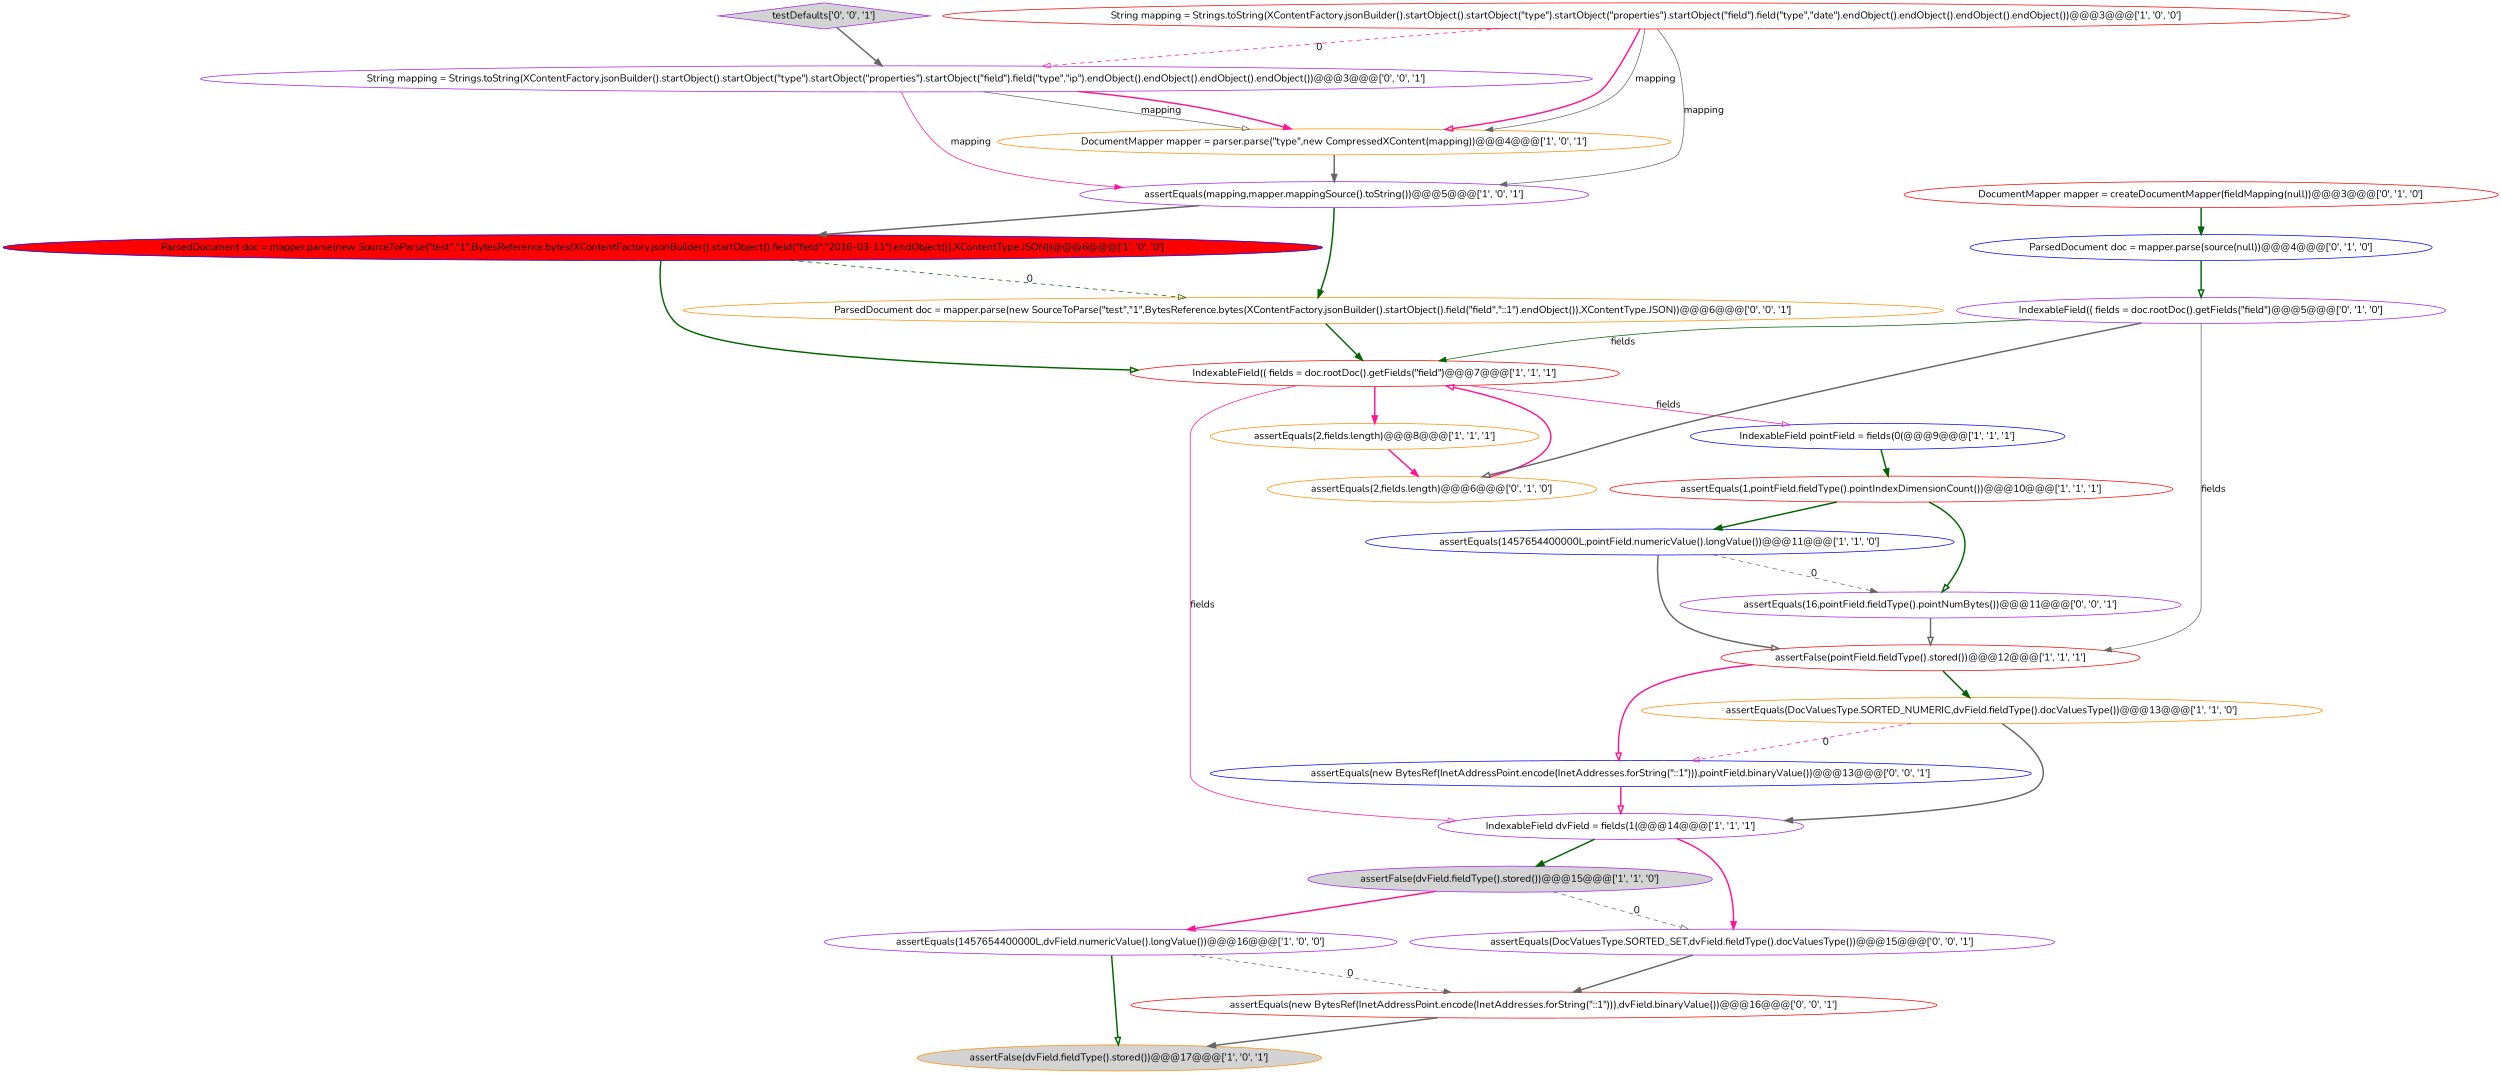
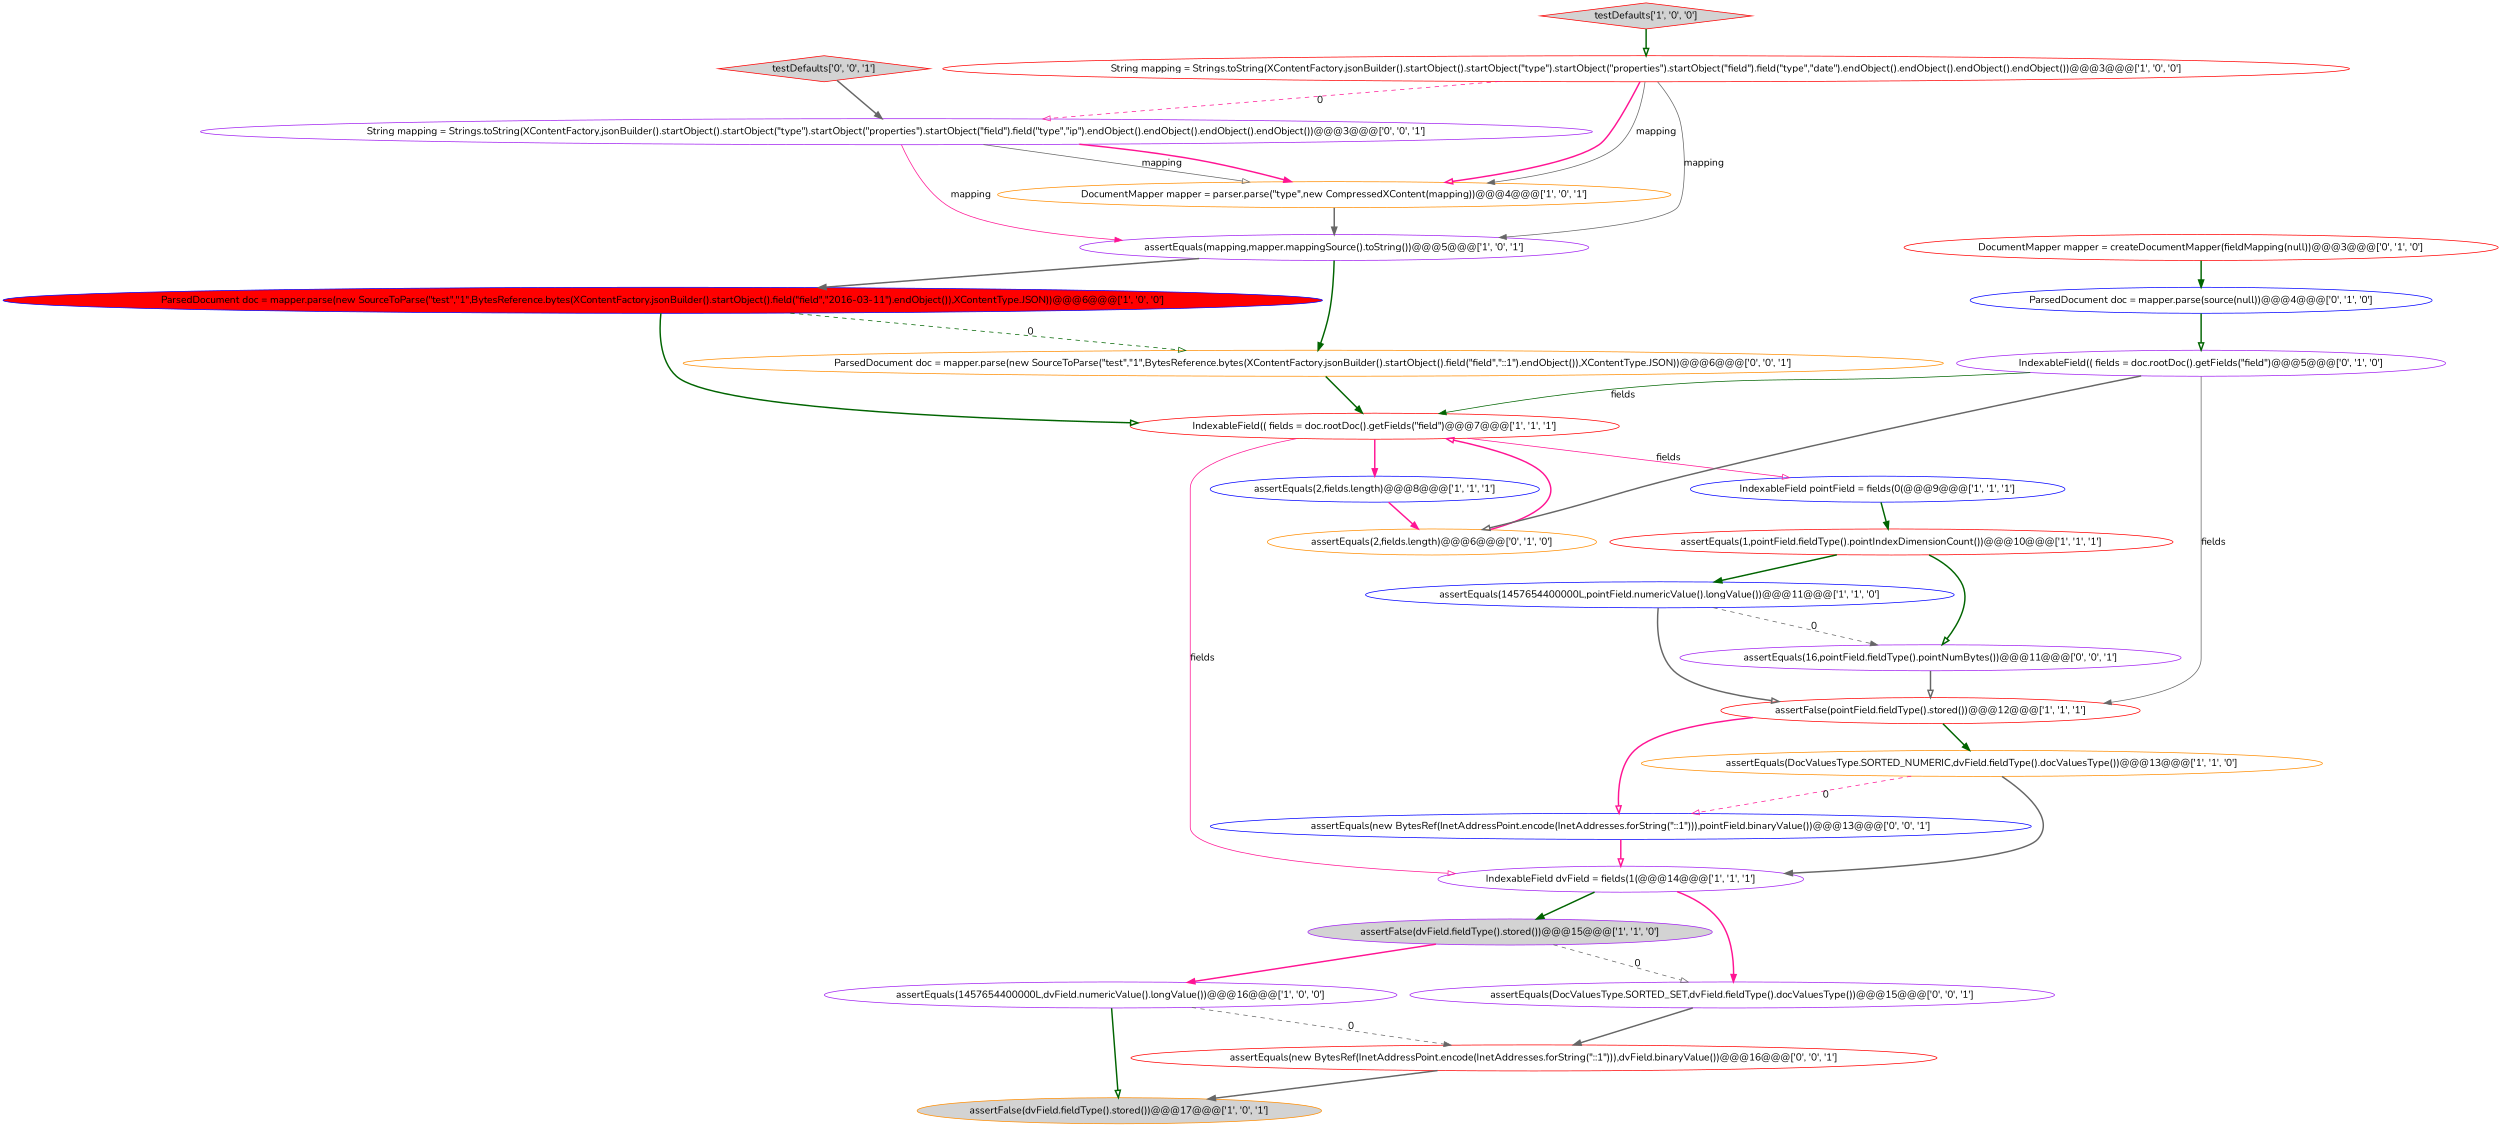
(824, 16) -> (824, 69)
none -> (1646, 16)
(1375, 436) -> (1375, 489)
